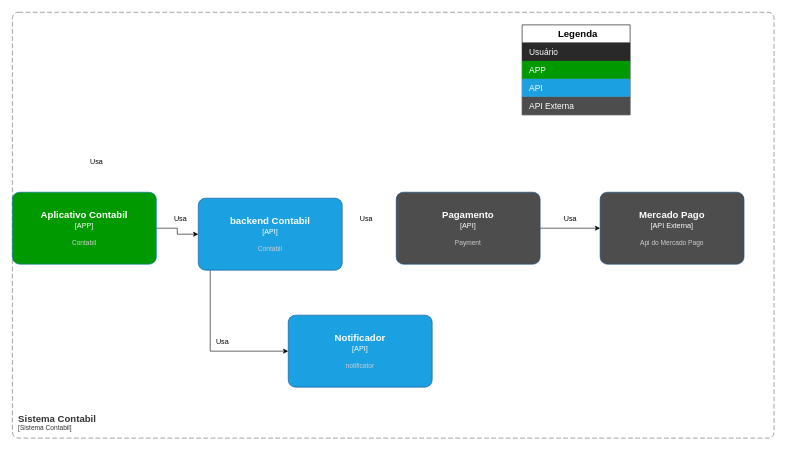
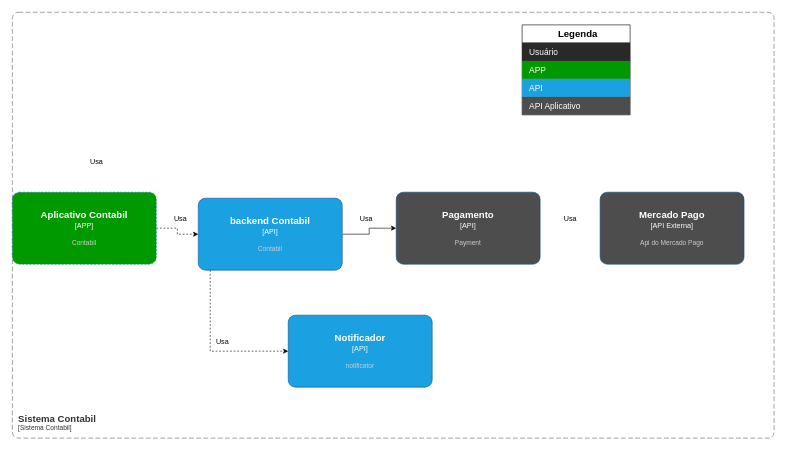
(551, 106) -> (554, 106)
(84, 228) -> (84, 228)
none -> (369, 228)
(594, 228) -> none
(177, 229) -> (177, 229)
(210, 347) -> (210, 347)
